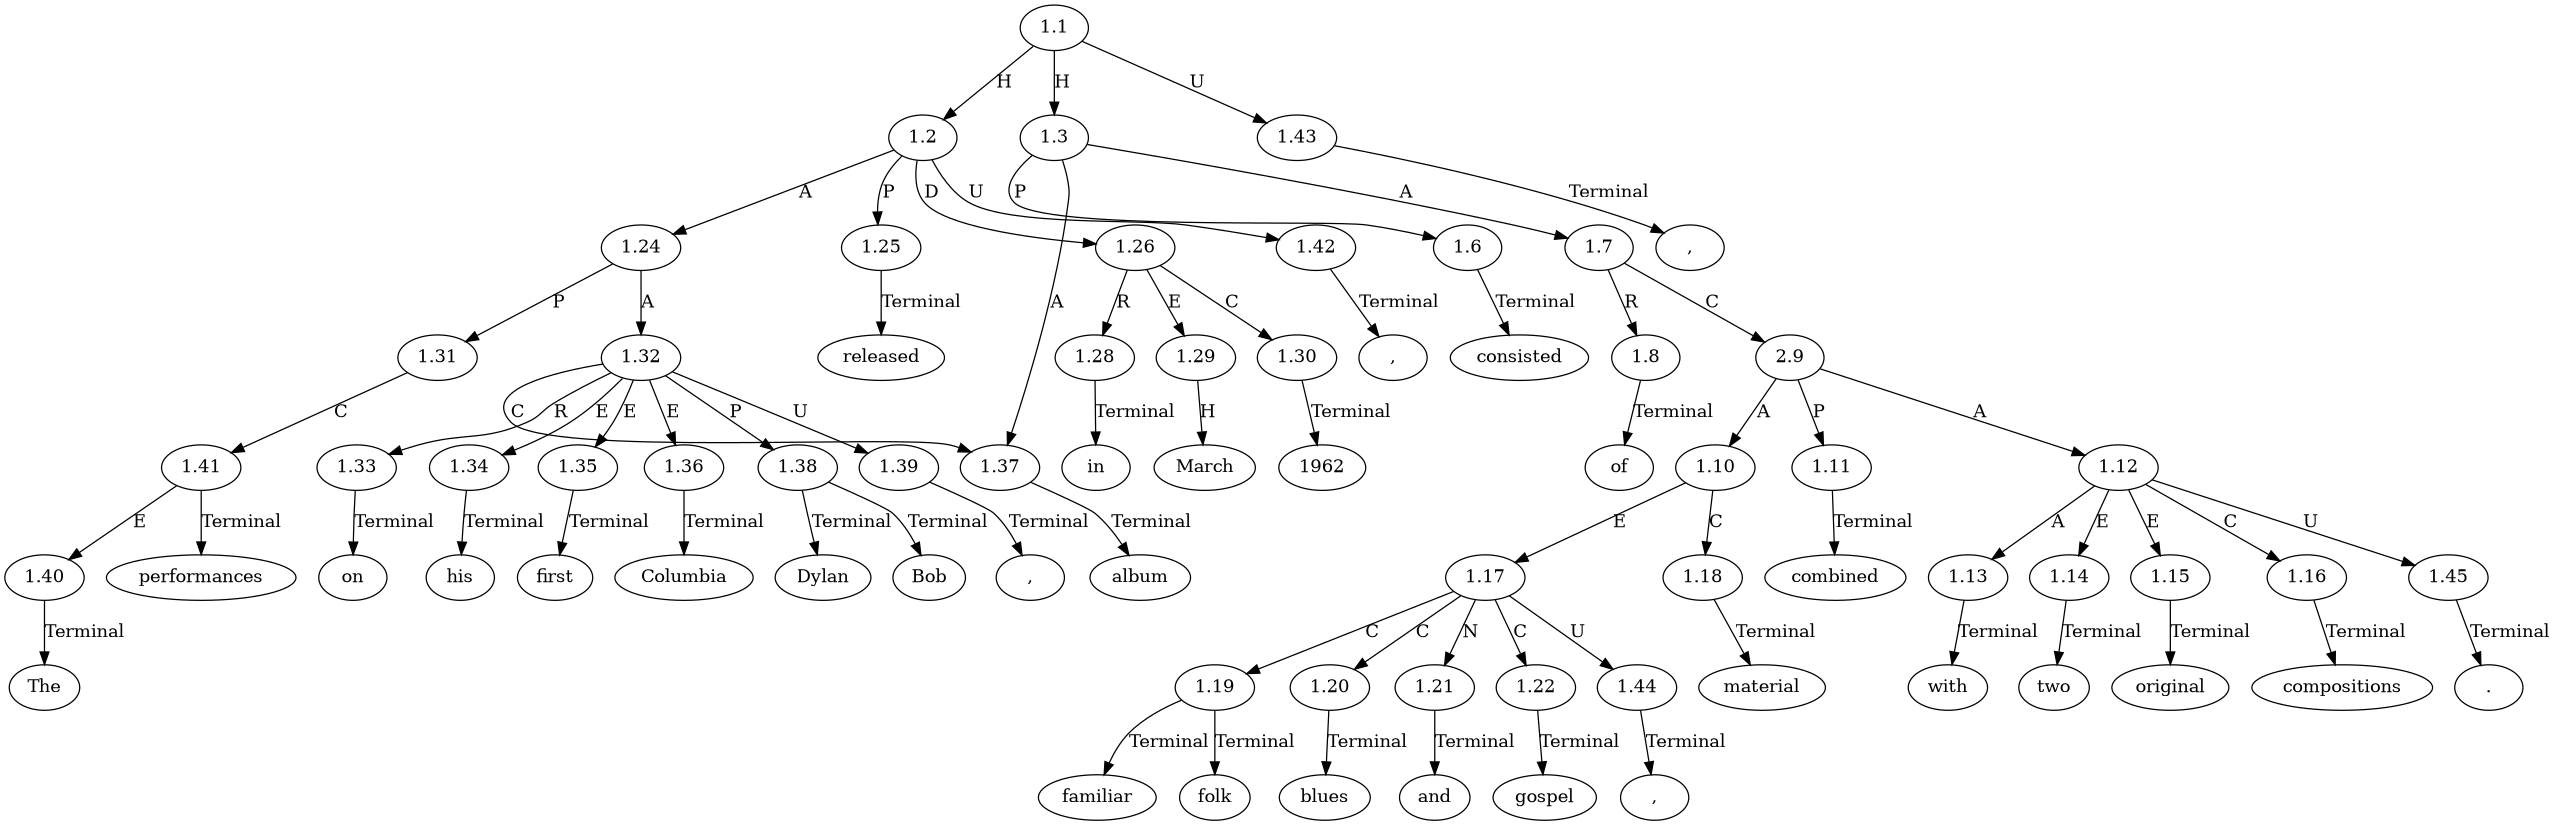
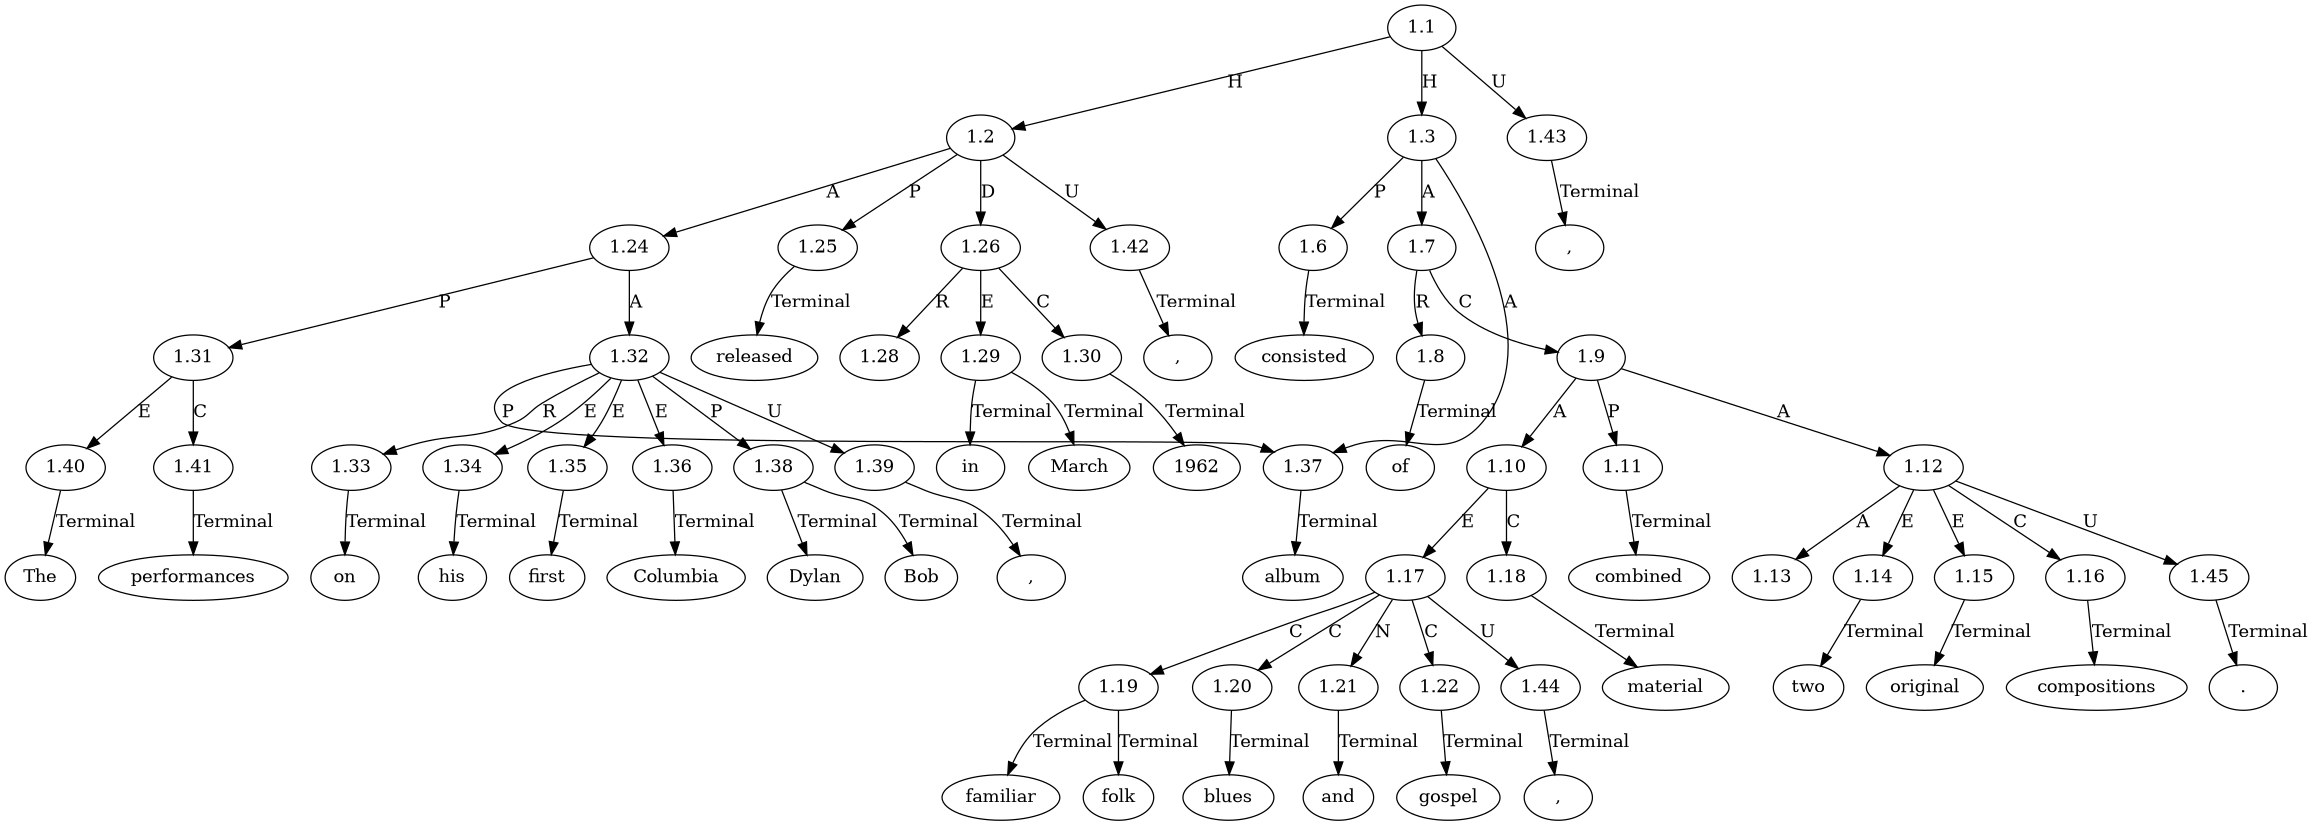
(1790, 358) -> (1591, 358)
(1095, 406) -> (972, 406)
(518, 413) -> (508, 413)
(1208, 413) -> (1105, 413)
(128, 519) -> (134, 409)
(1948, 688) -> none
